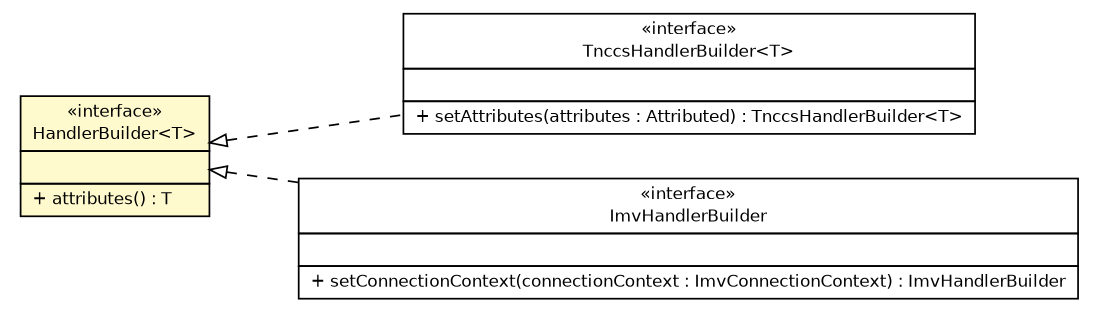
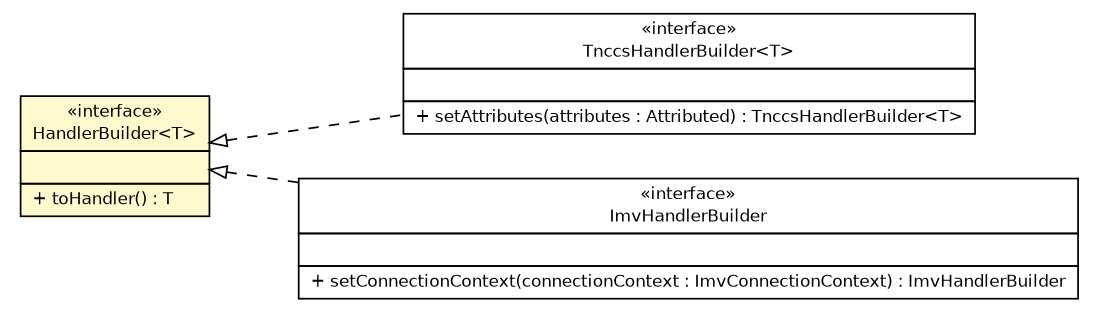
(103, 199) -> (103, 199)
